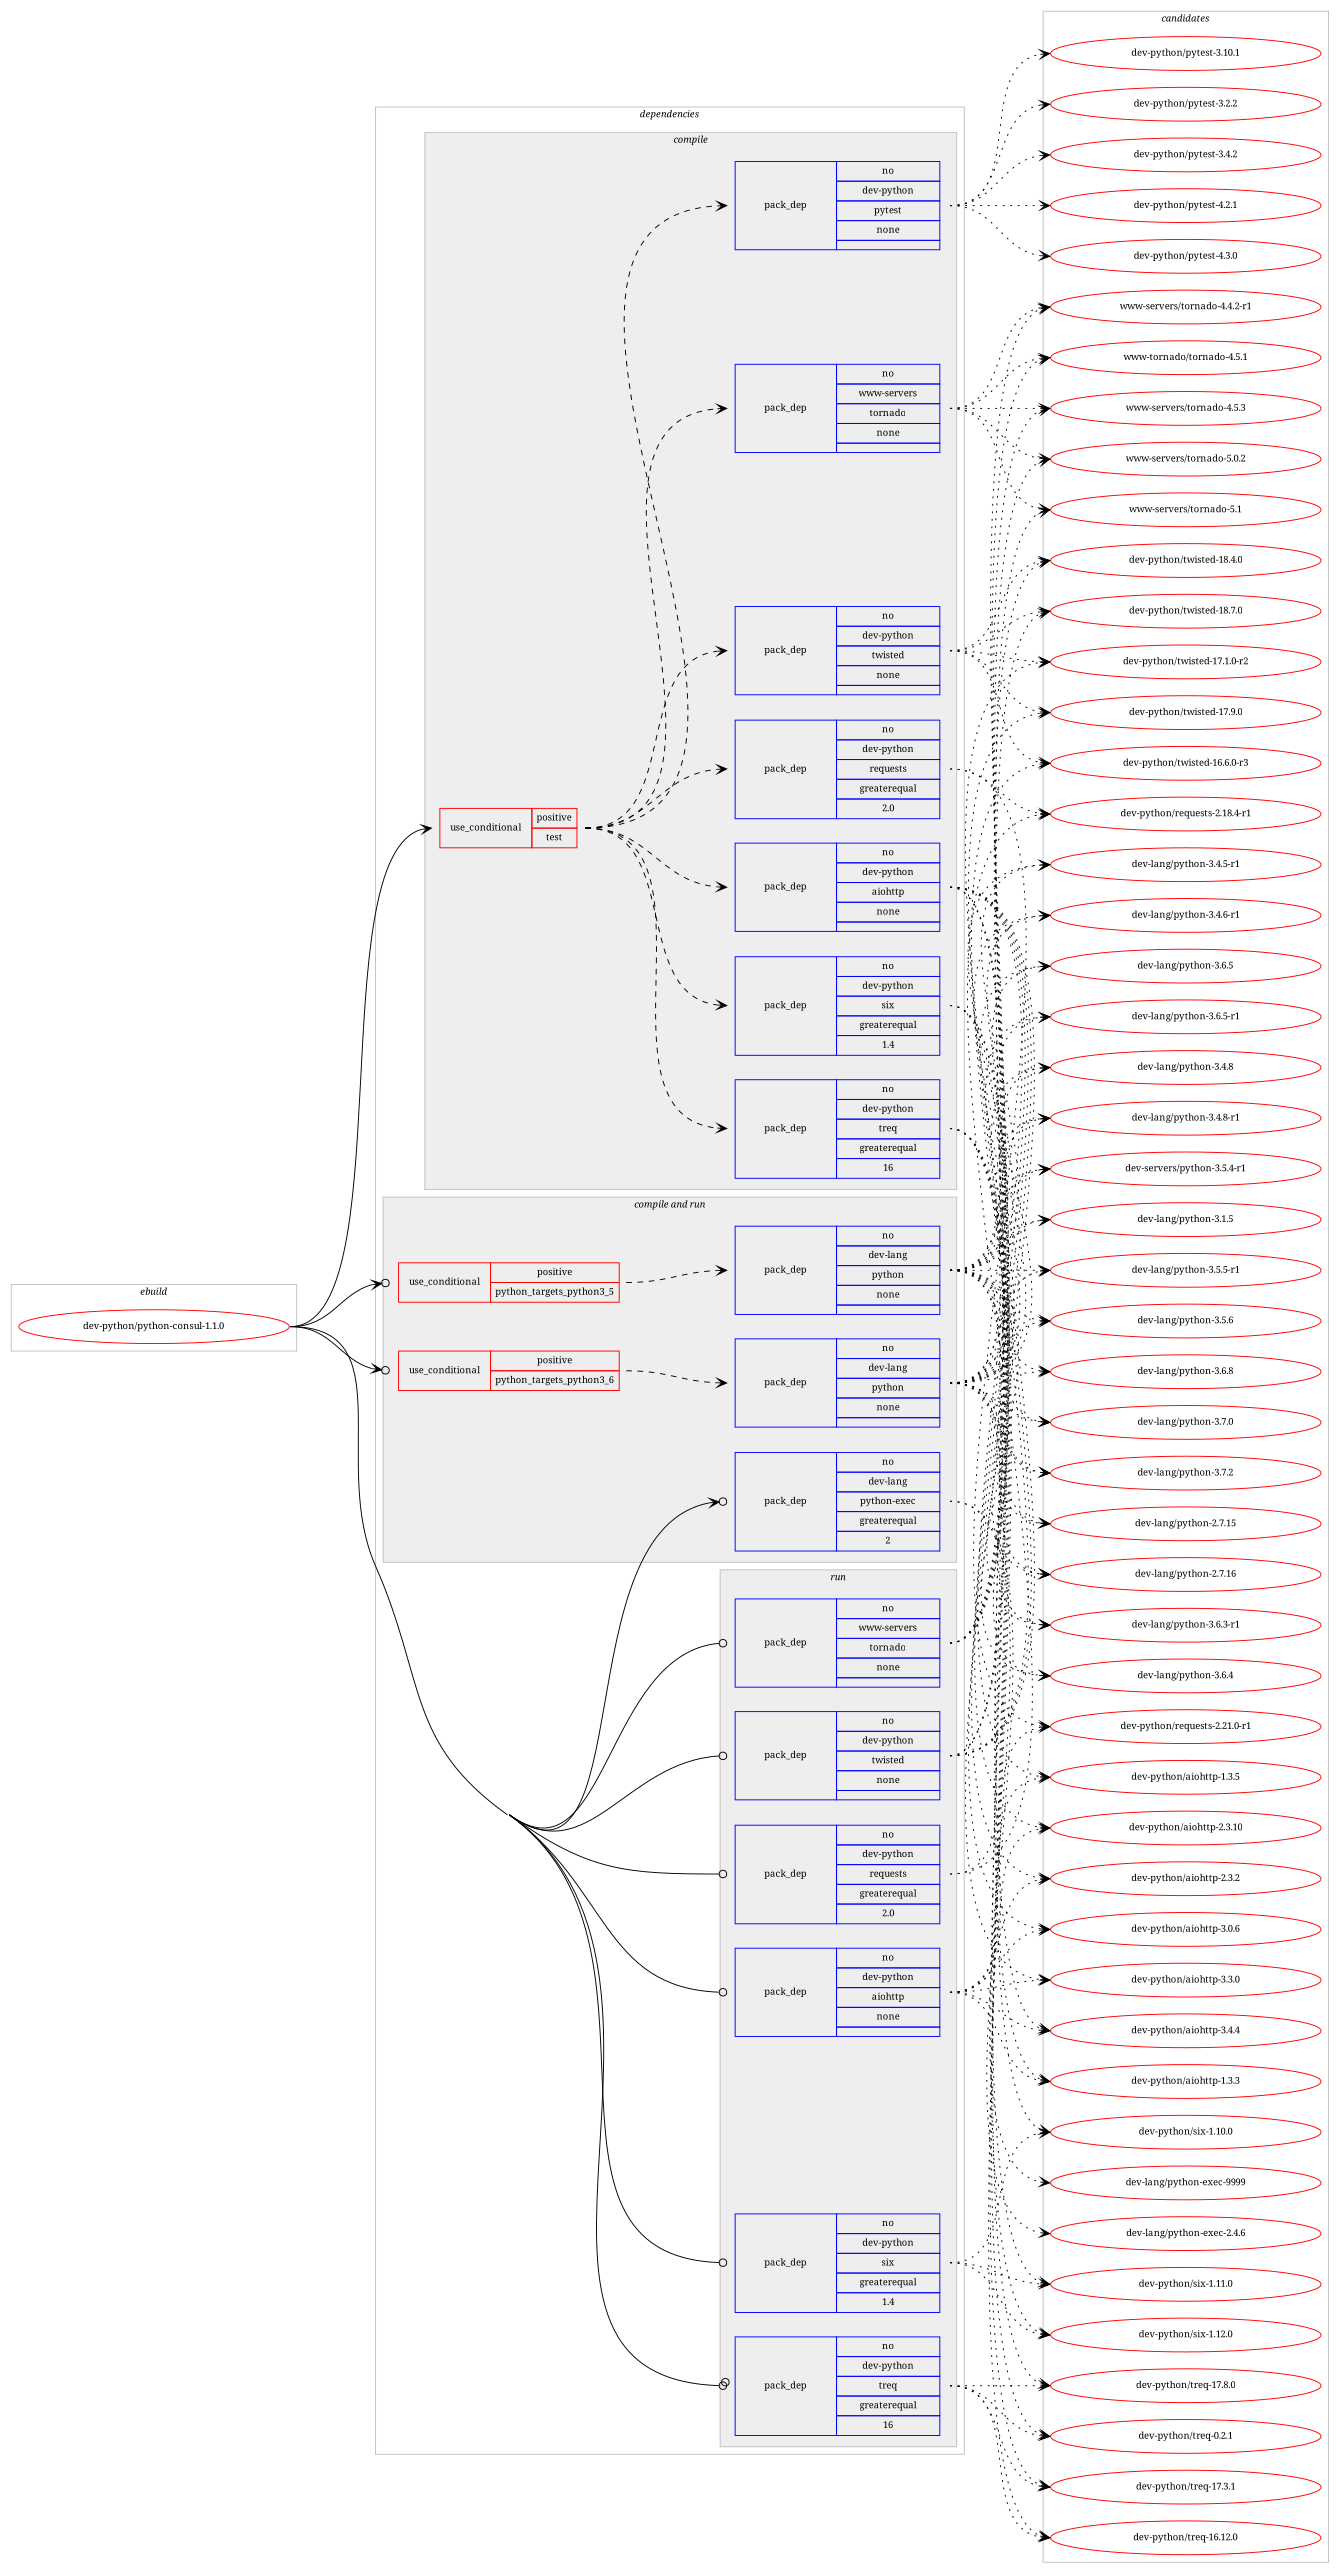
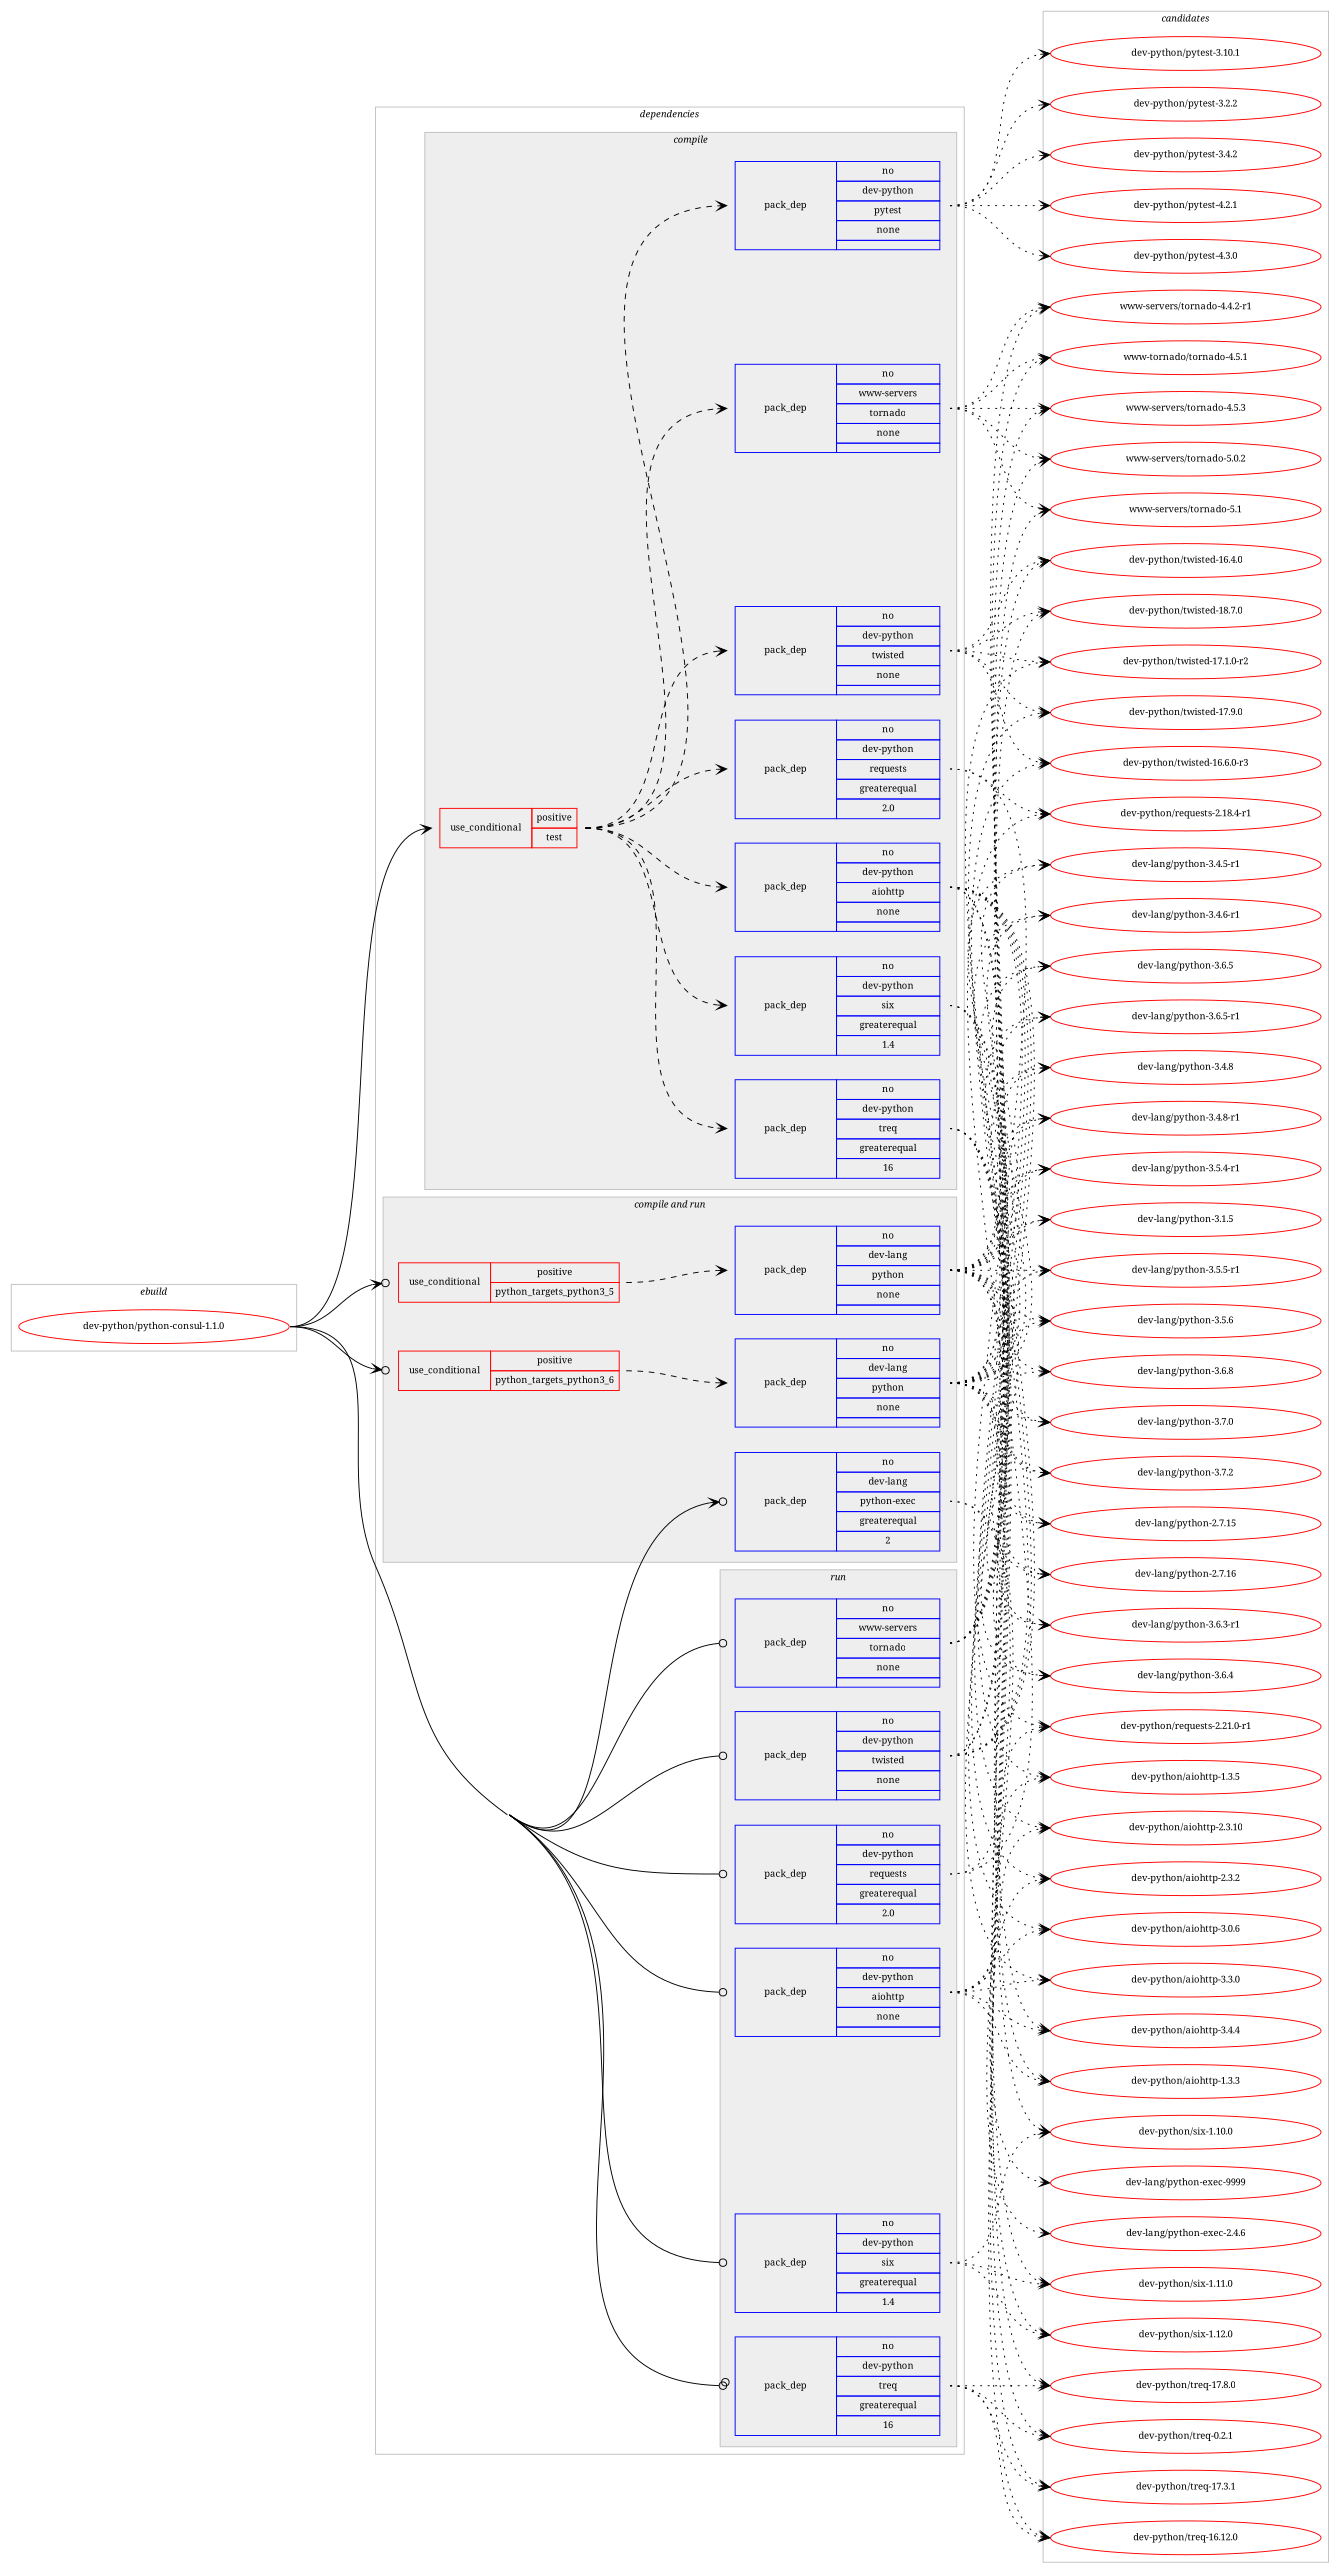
(1186, 561) -> (1186, 561)
(1186, 1169) -> (1186, 1169)
